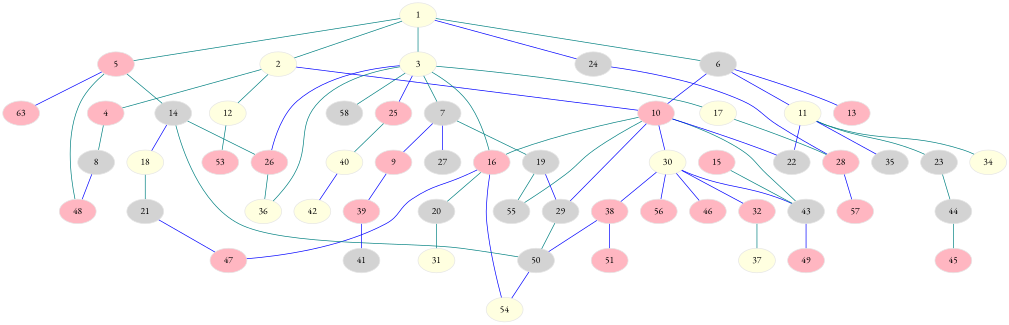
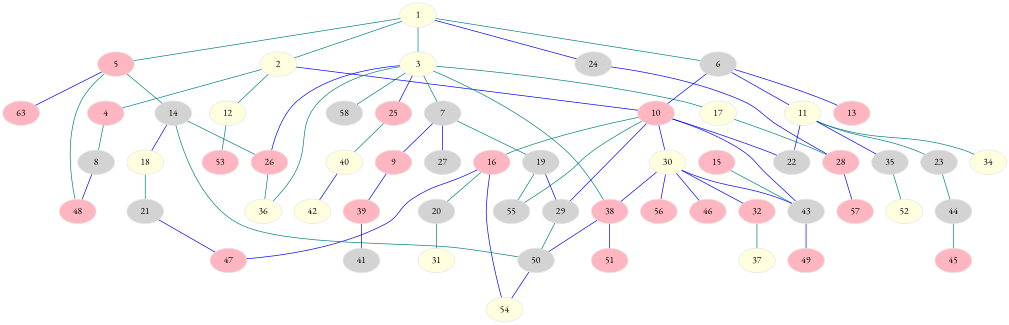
(470, 104) -> (529, 122)
(741, 150) -> (741, 150)
none -> (904, 211)
